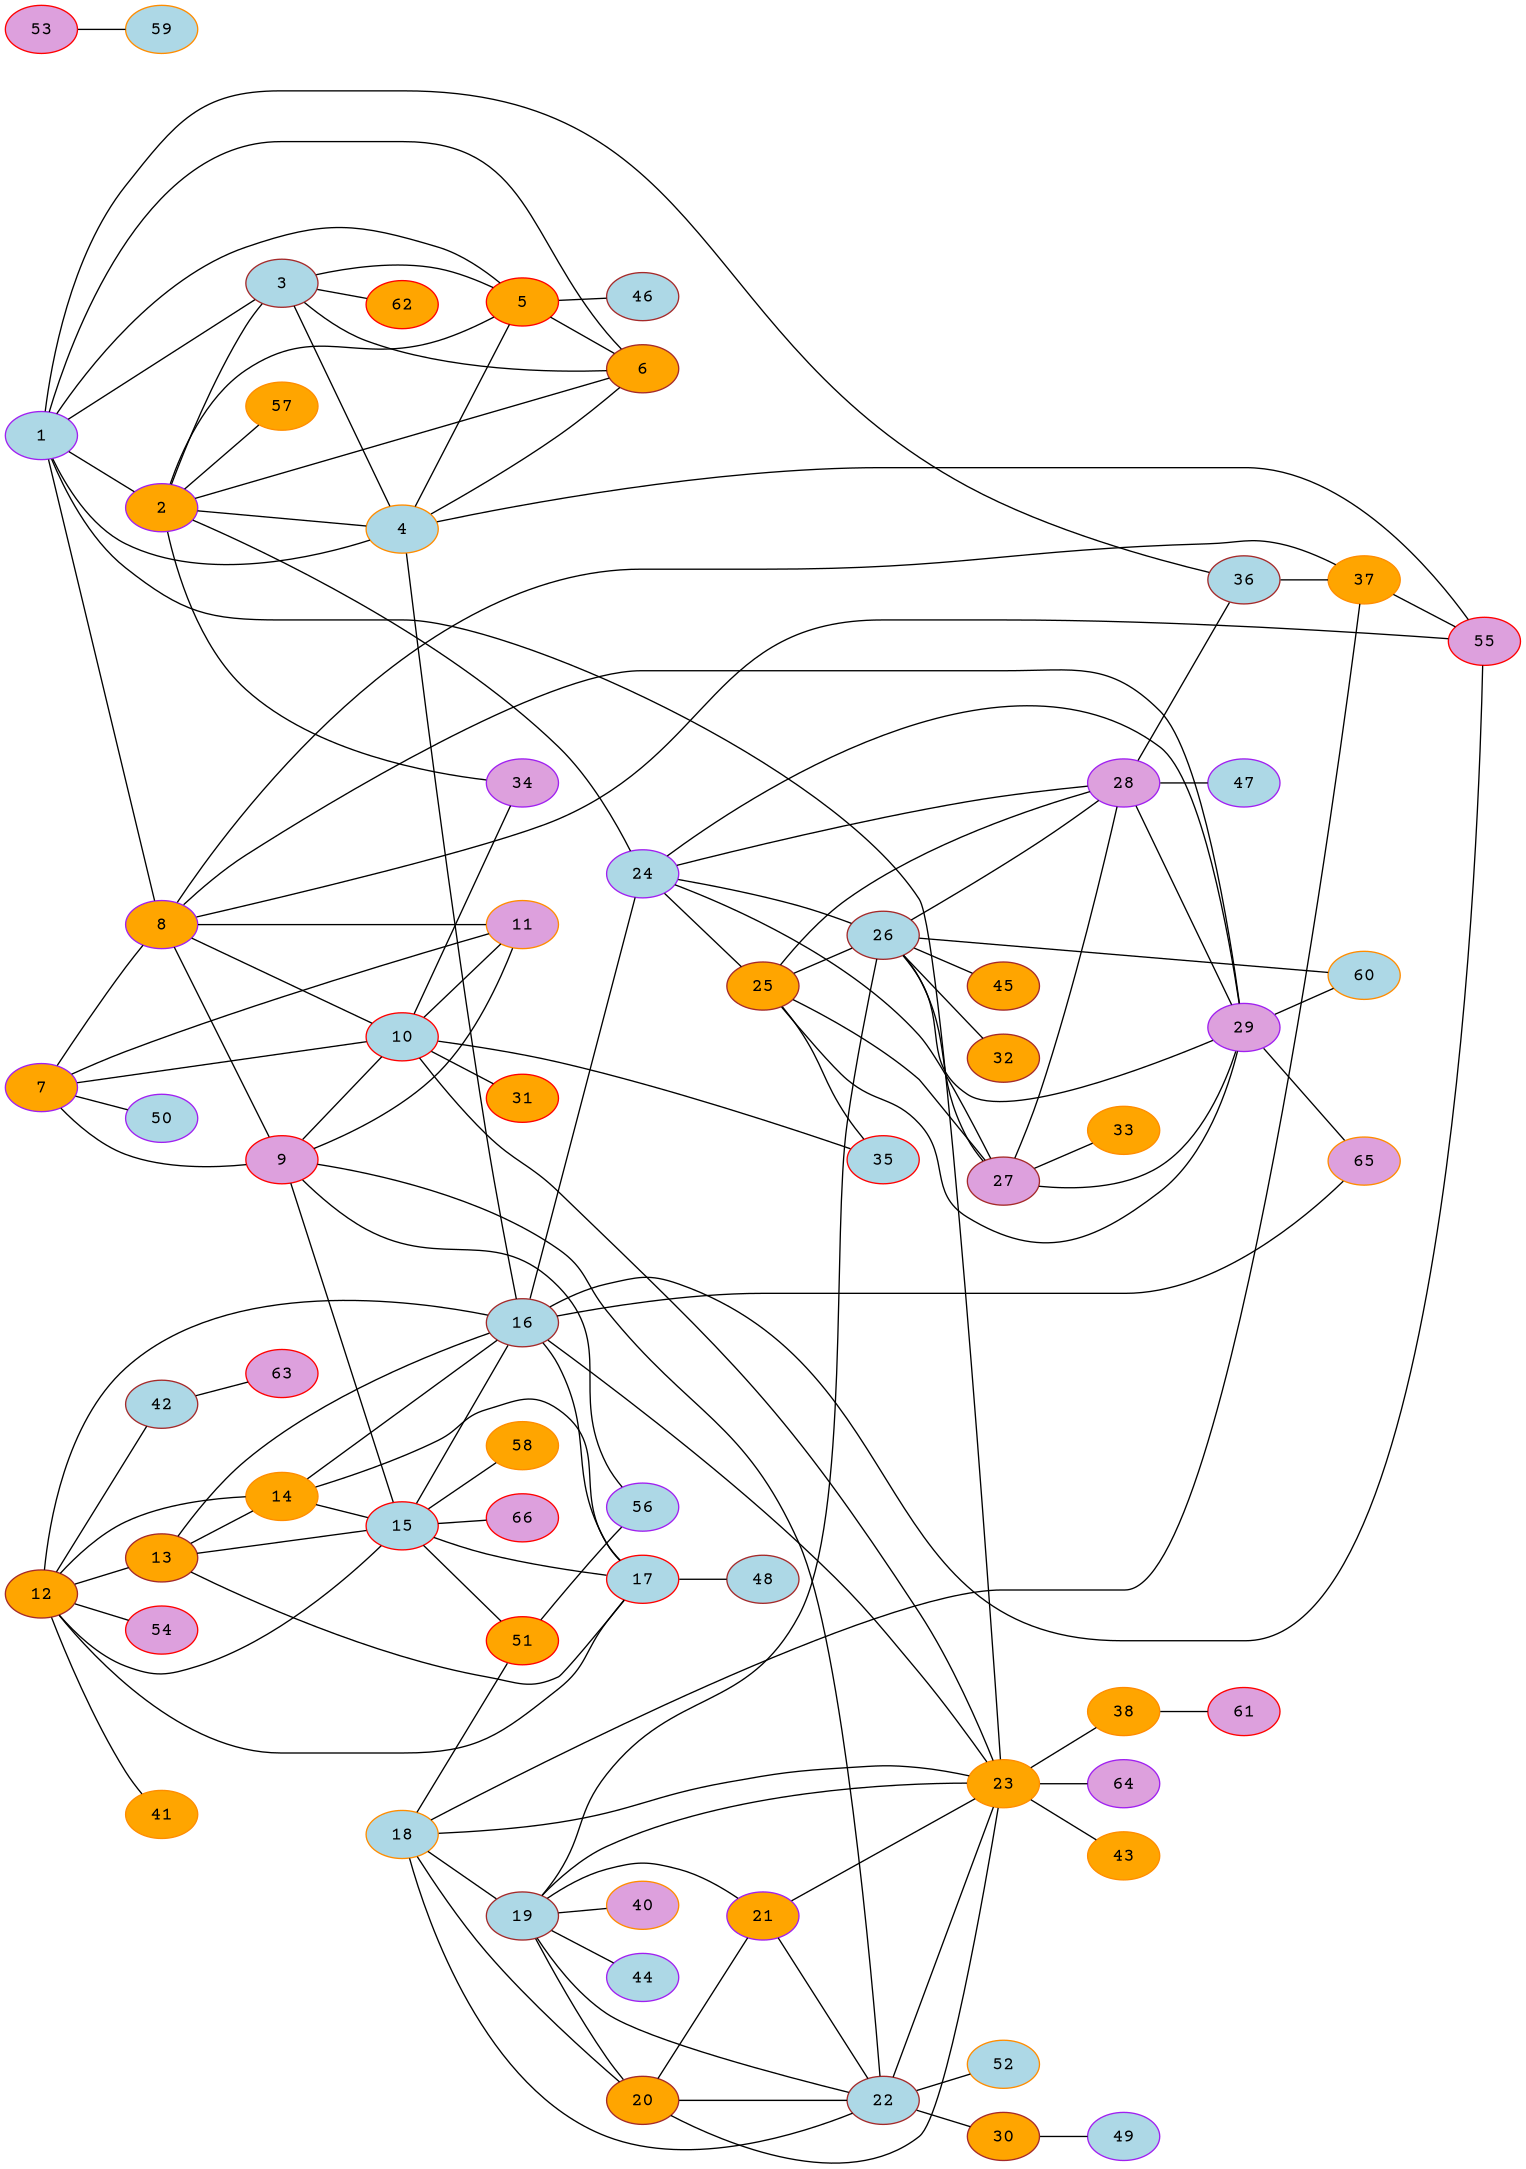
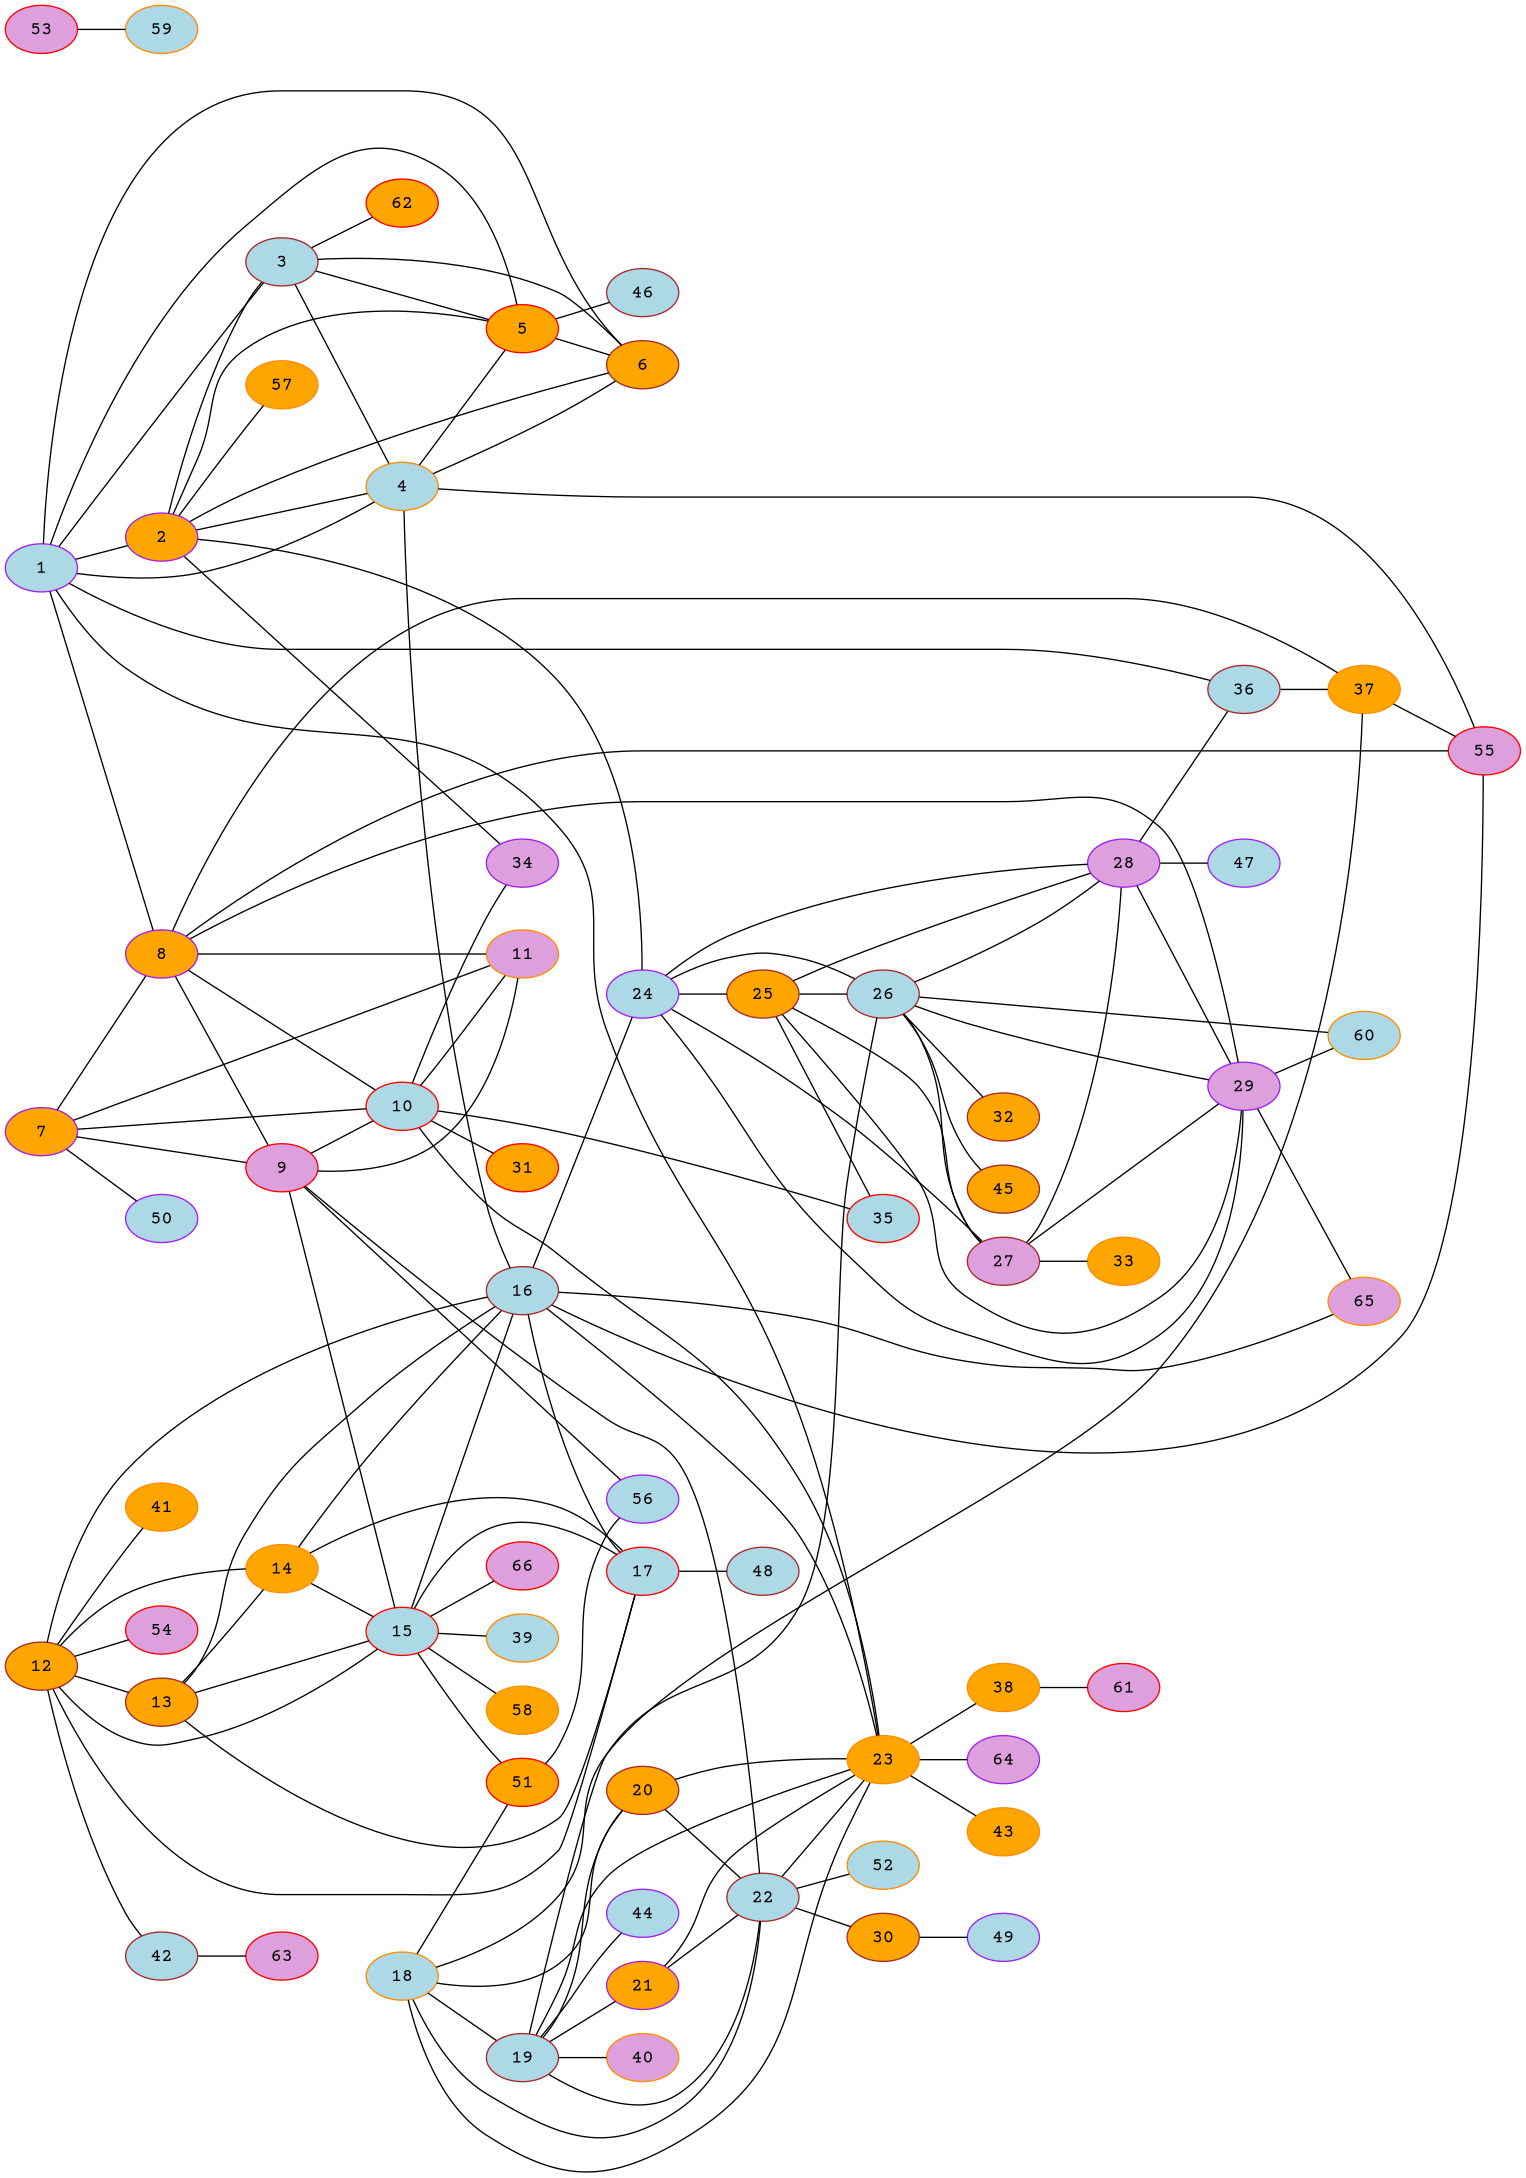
none -> (522, 1638)
(703, 2008) -> none
